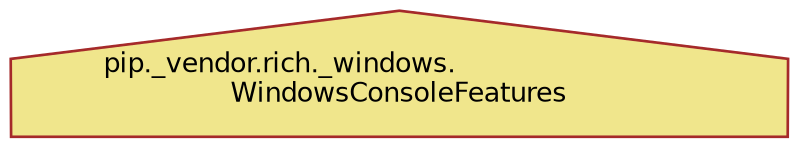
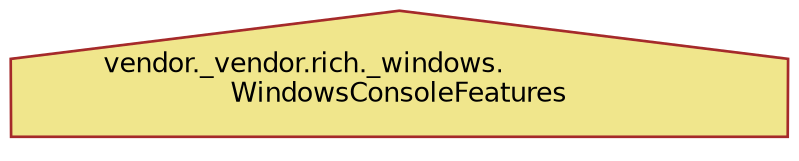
(399, 80) -> (399, 80)
